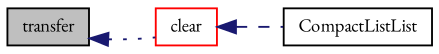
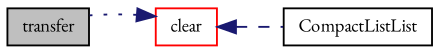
(132, 39) -> (113, 14)
